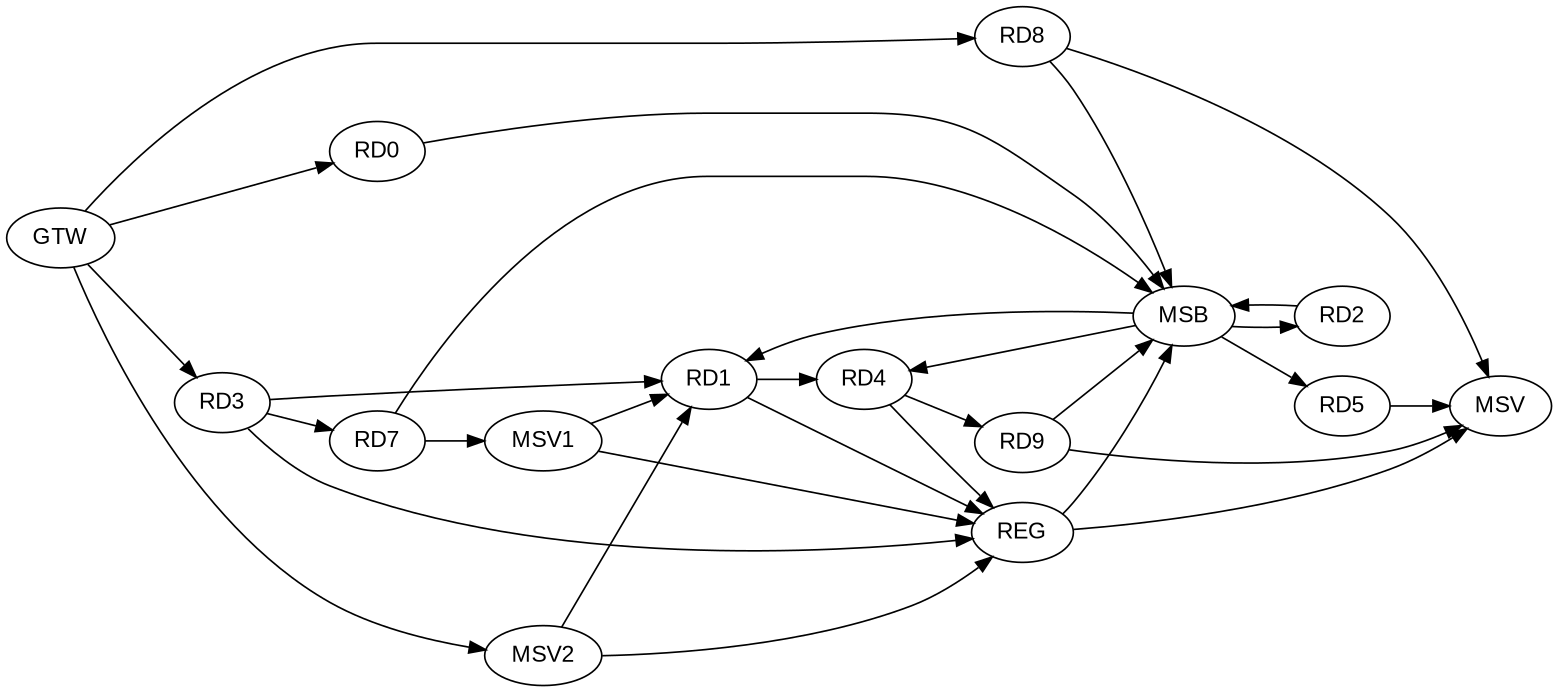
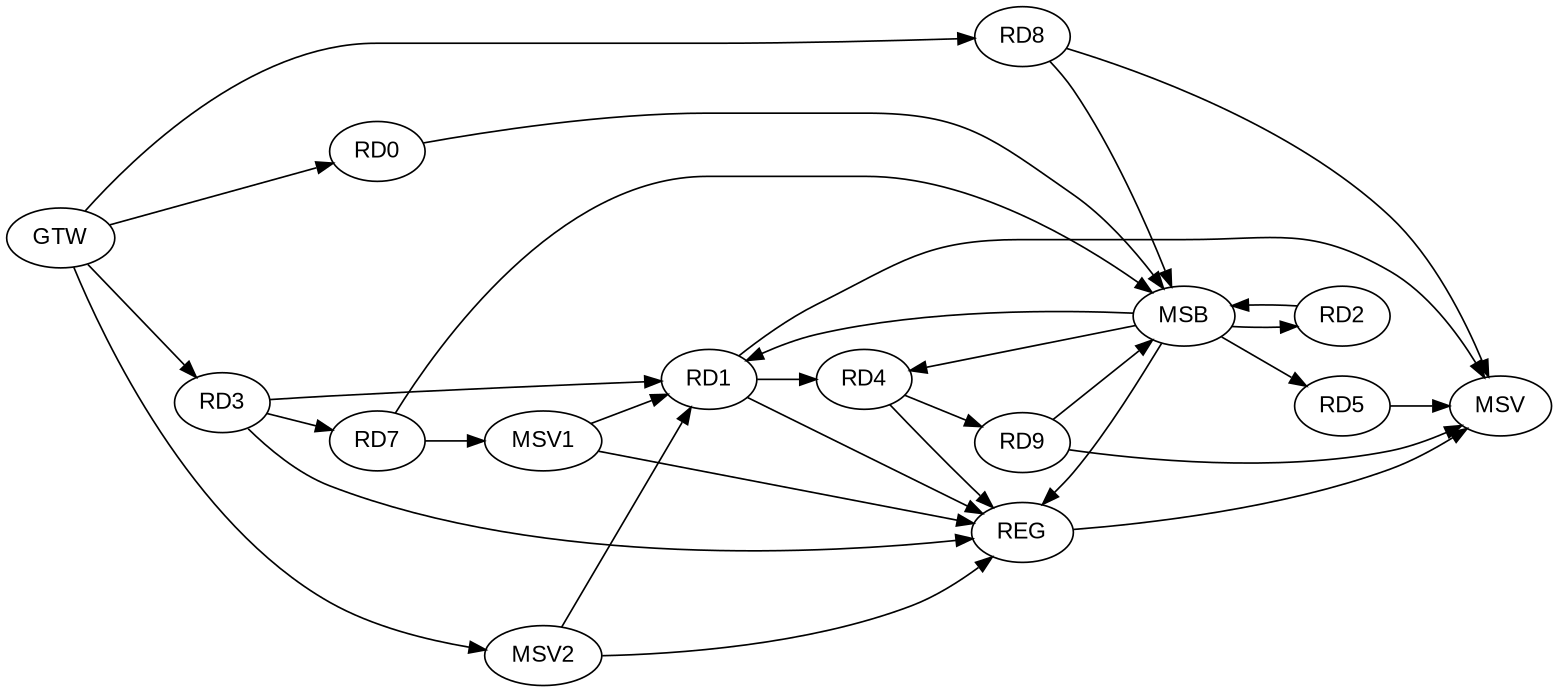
none -> (1096, 240)
(1118, 441) -> (1112, 421)
